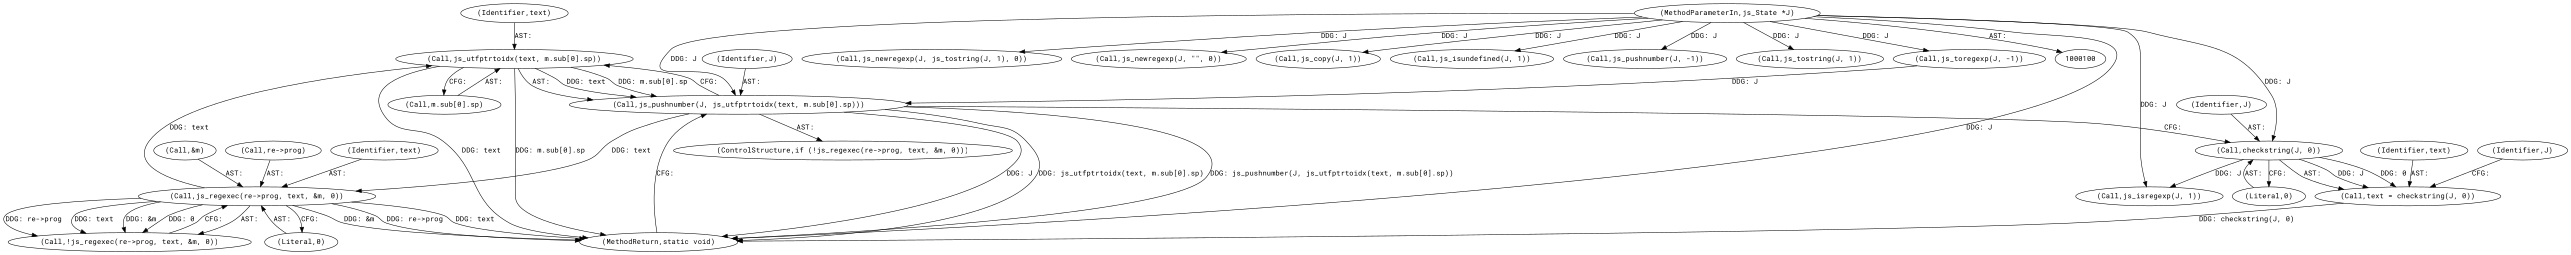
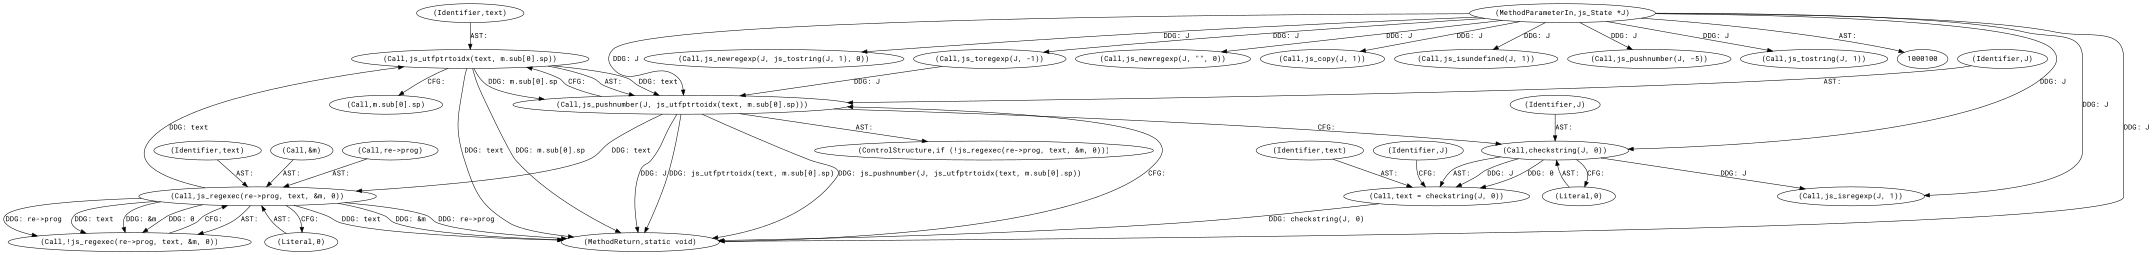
(1645, 59) -> (1649, 59)
(477, 83) -> none
